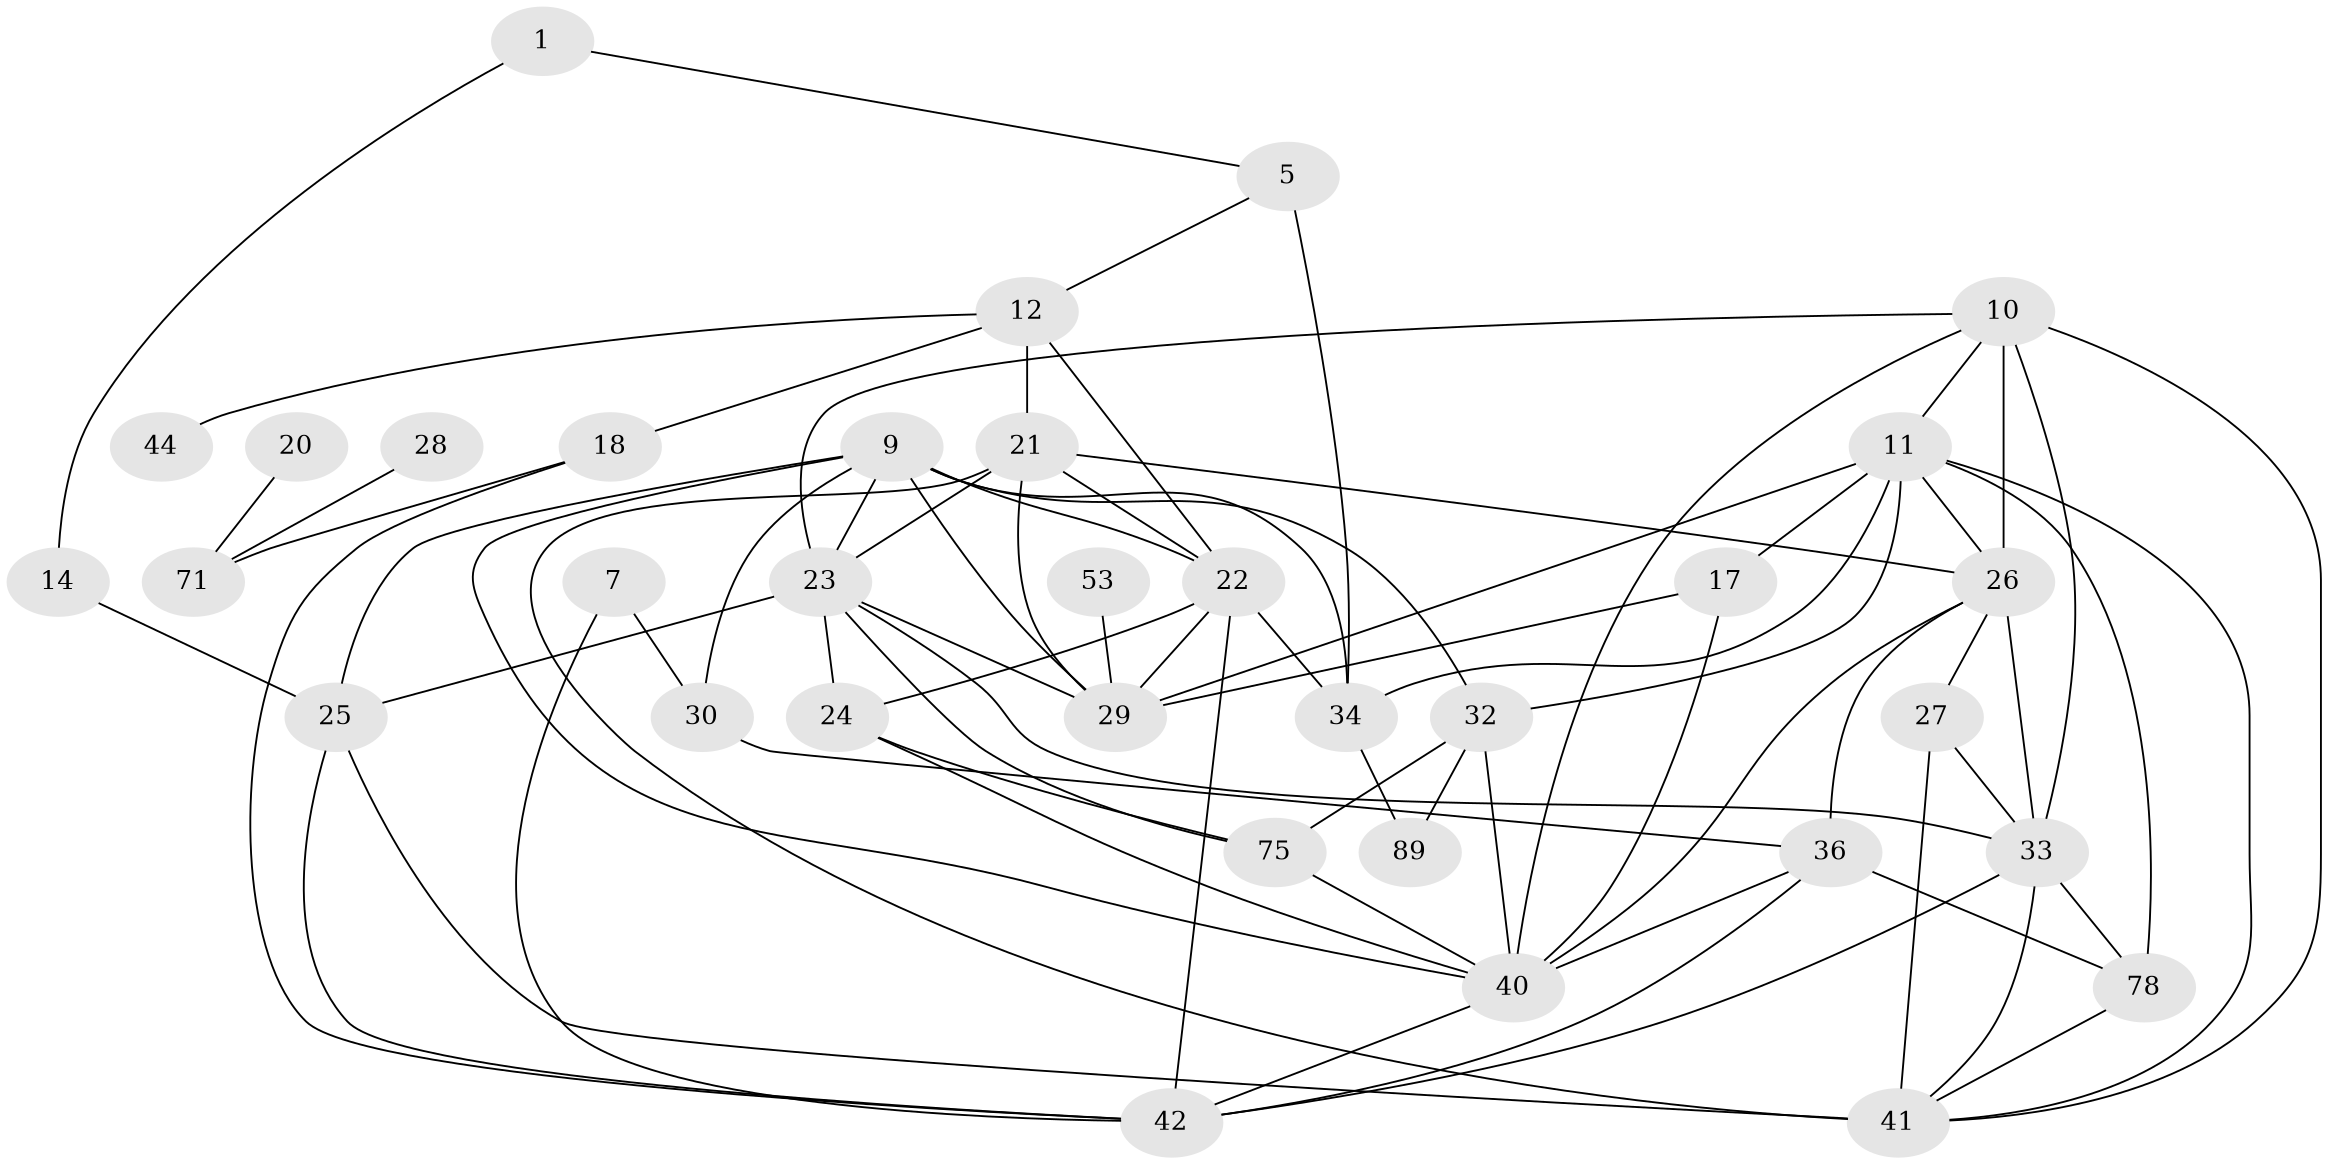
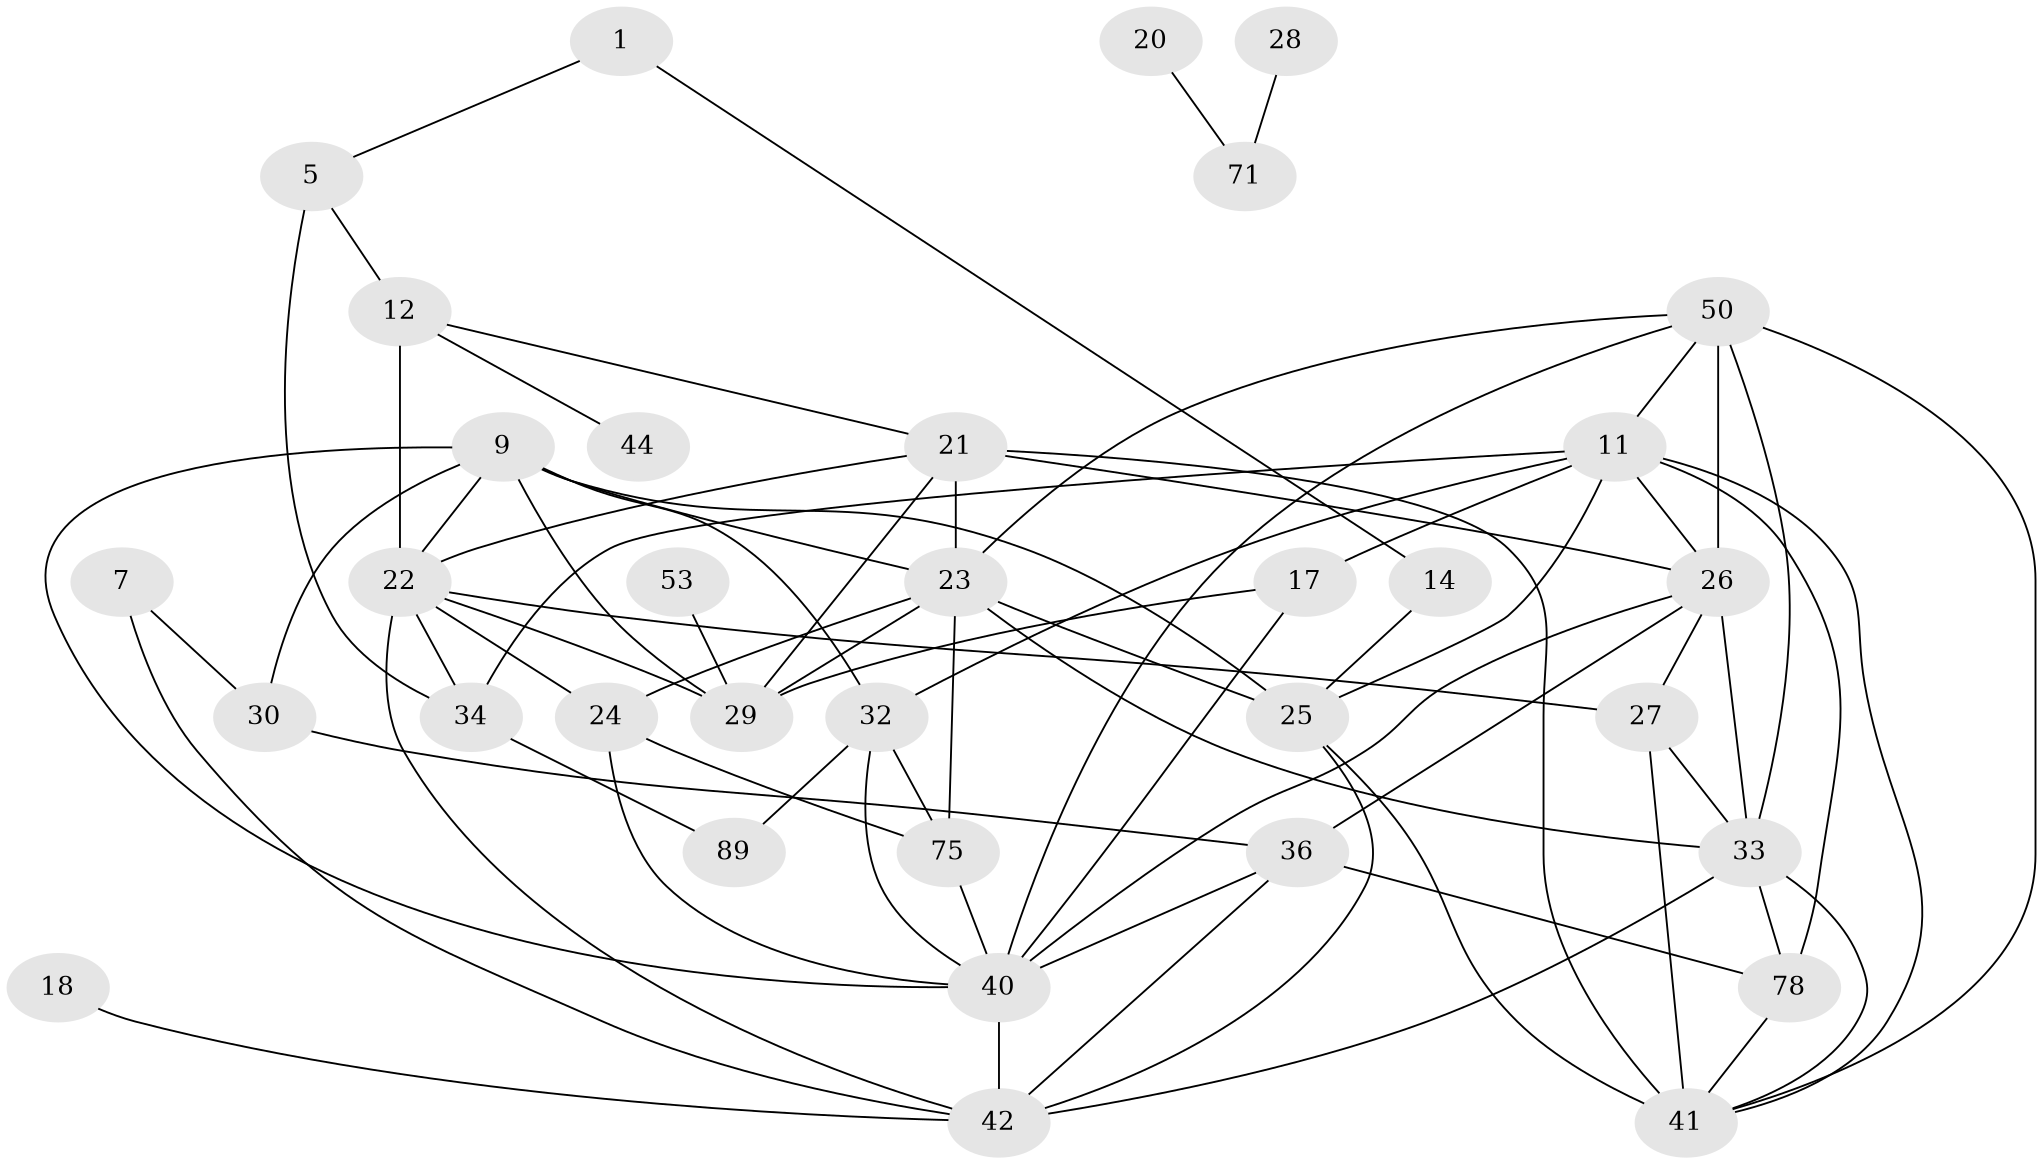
(2004, 312) -> (1718, 312)
(818, 379) -> none
(399, 510) -> none
(1279, 531) -> none
(1508, 582) -> (1499, 622)
none -> (1023, 655)
